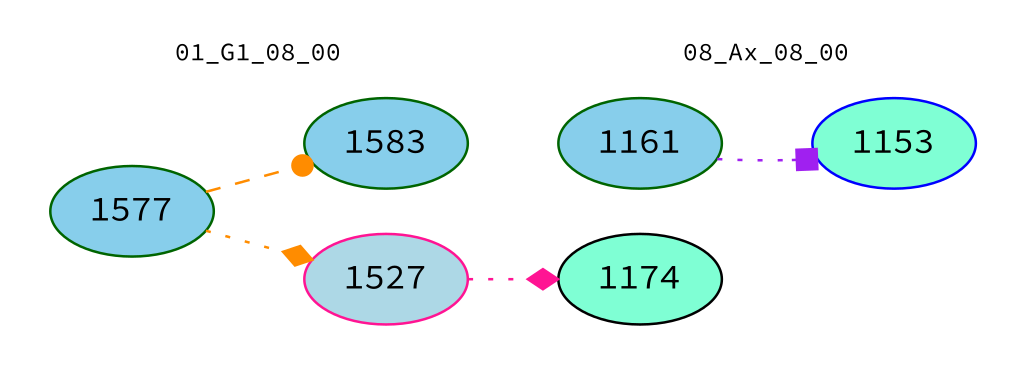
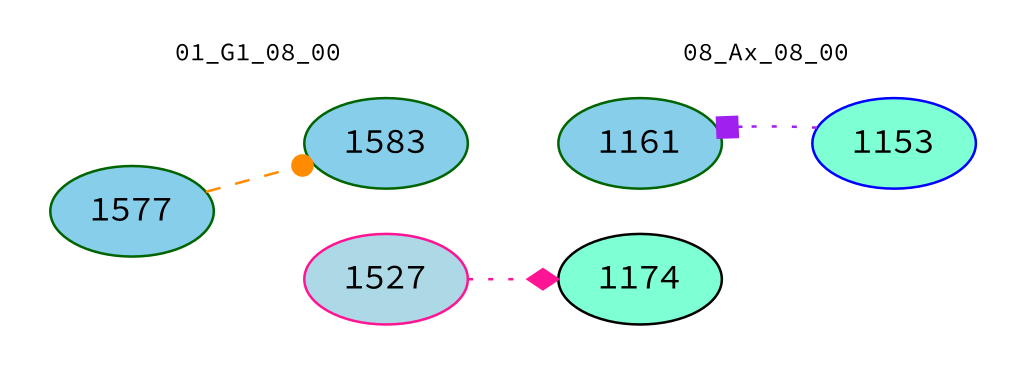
(755, 160) -> (780, 126)
(244, 241) -> none
